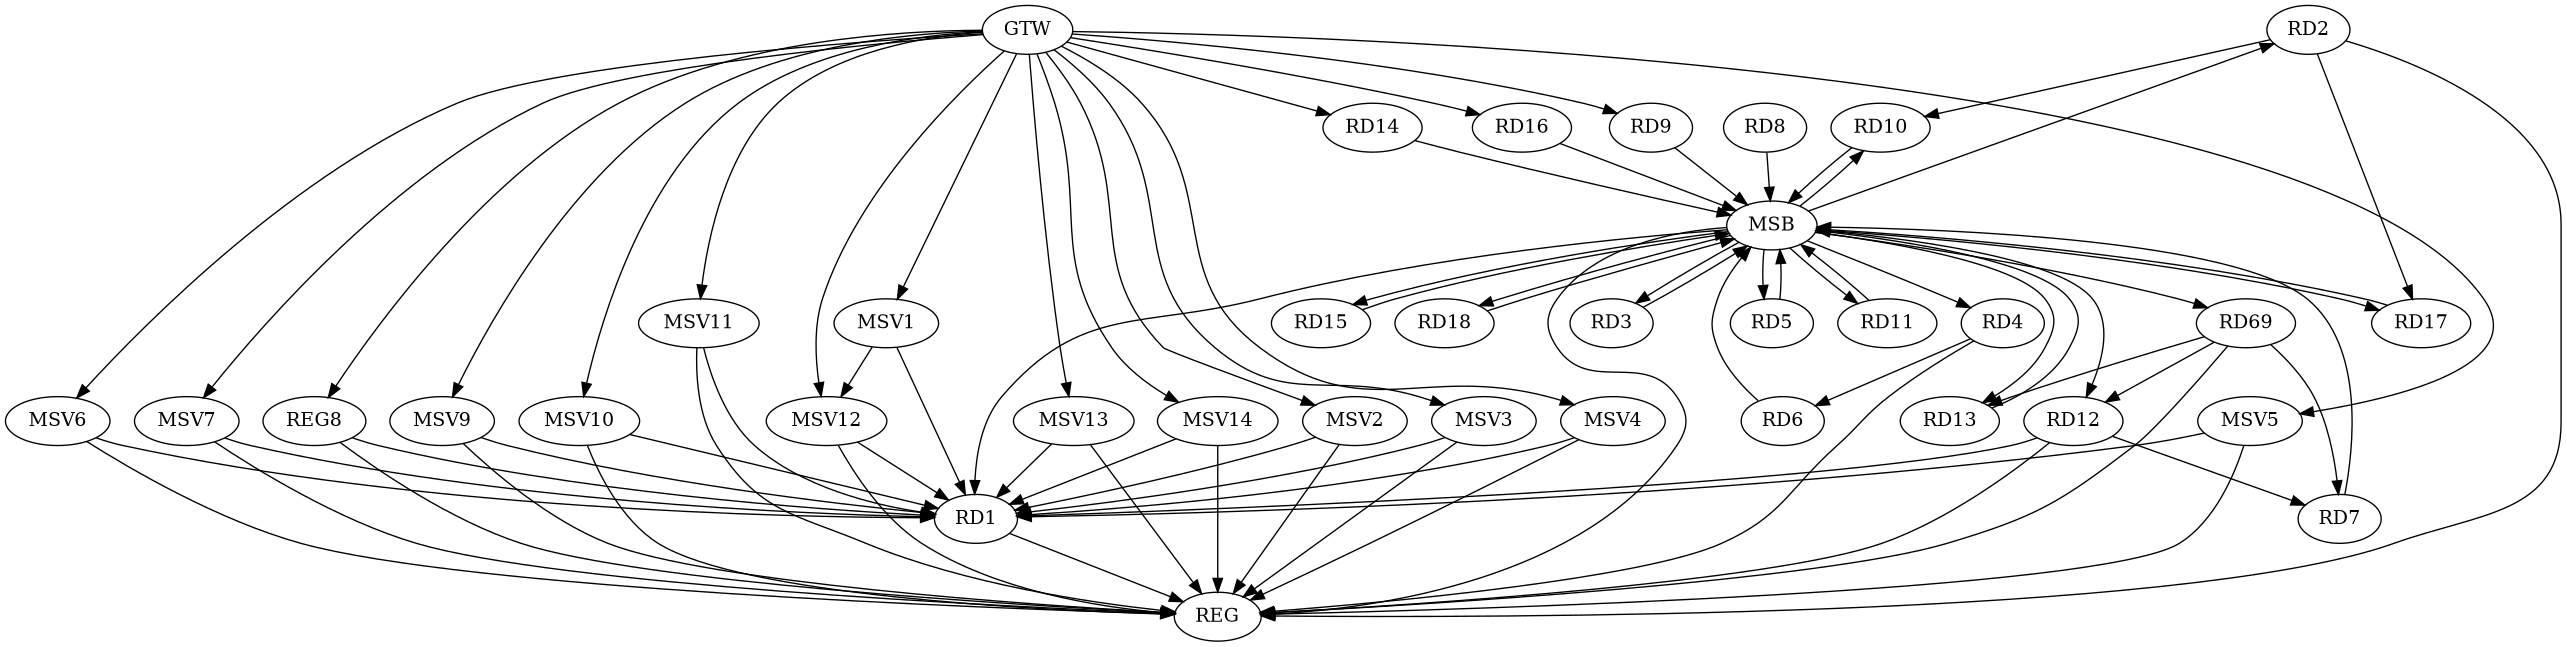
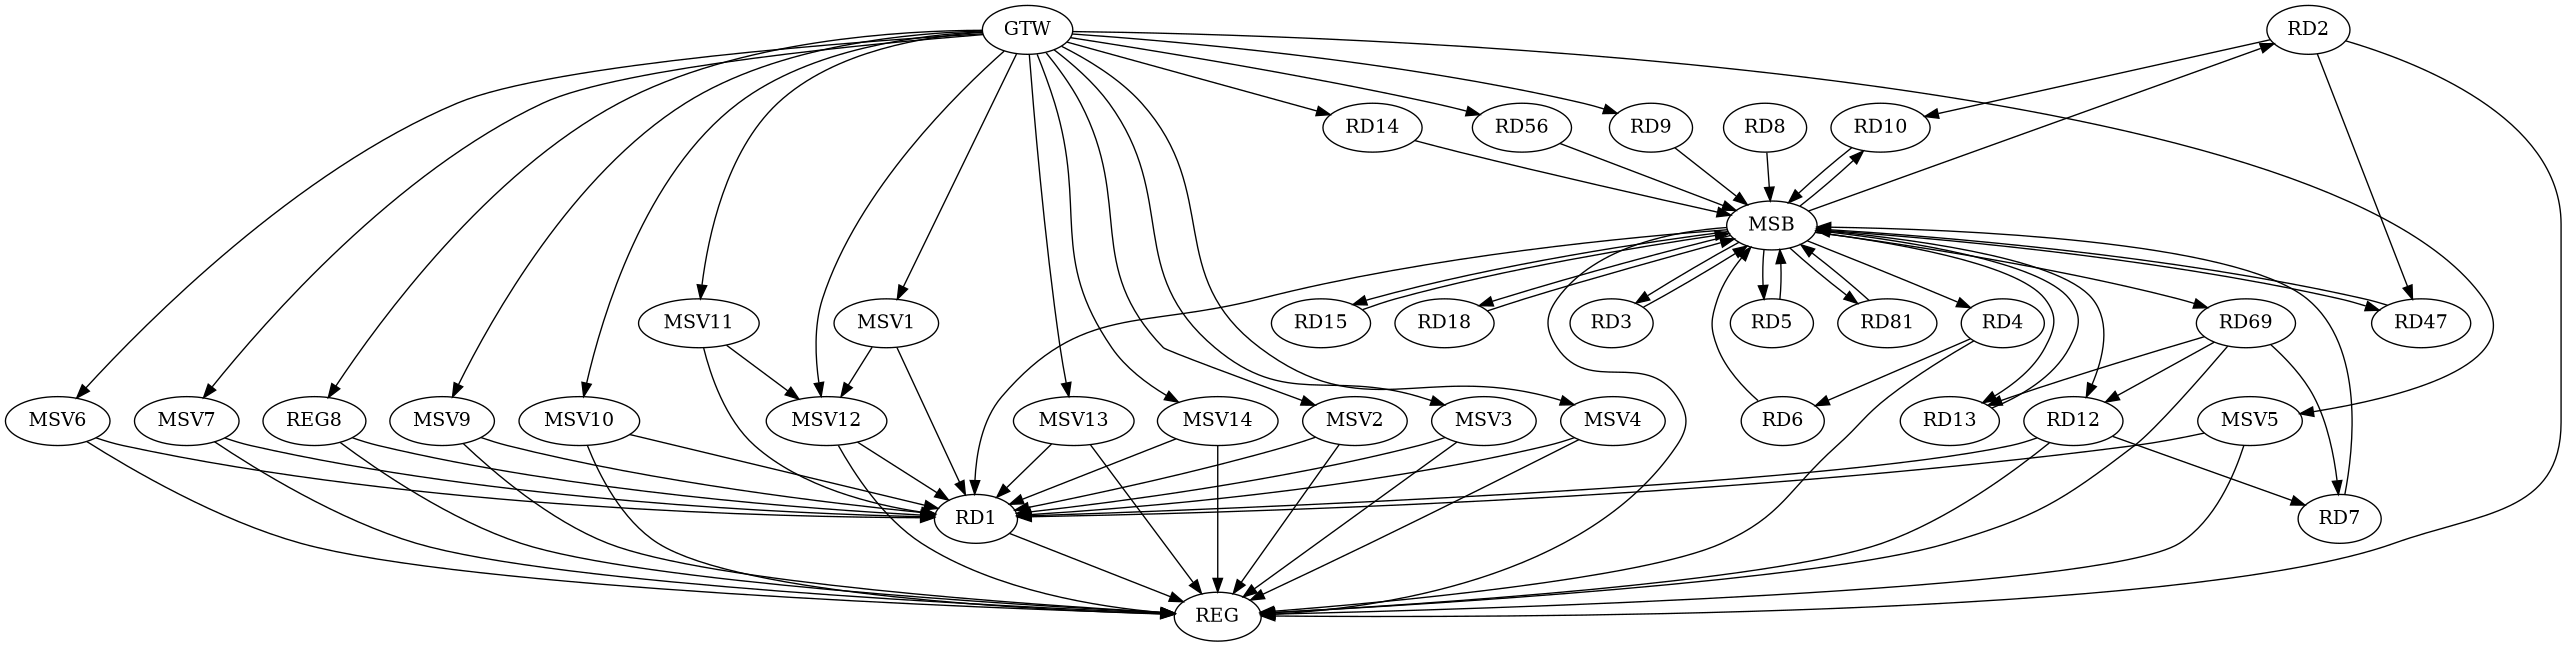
(1522, 128) -> (1522, 128)
(1887, 323) -> (1887, 323)
(2421, 323) -> (2421, 323)
(875, 547) -> (757, 368)
